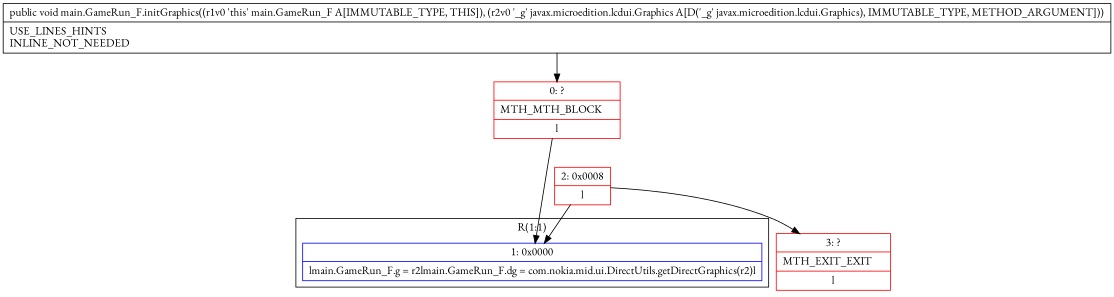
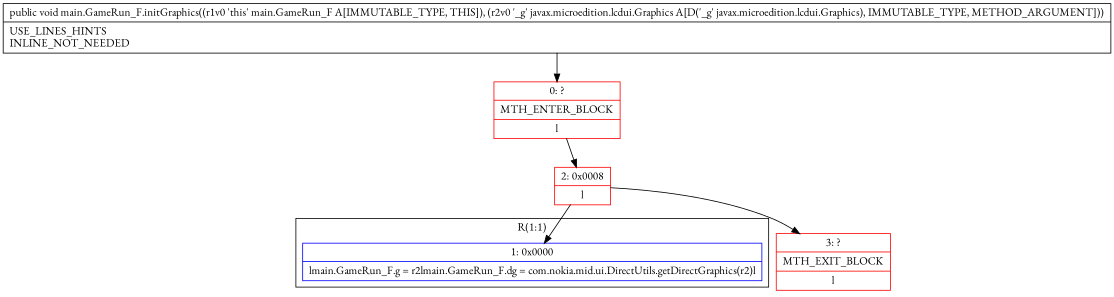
(551, 109) -> (557, 109)
(544, 187) -> (570, 149)
(827, 261) -> (833, 261)
